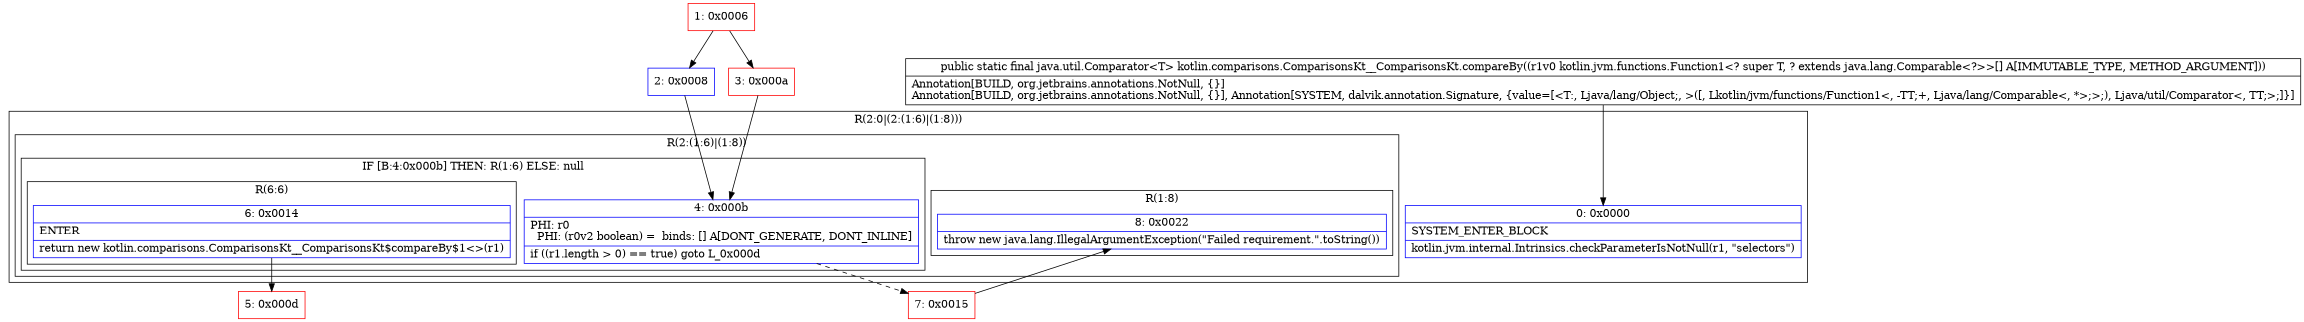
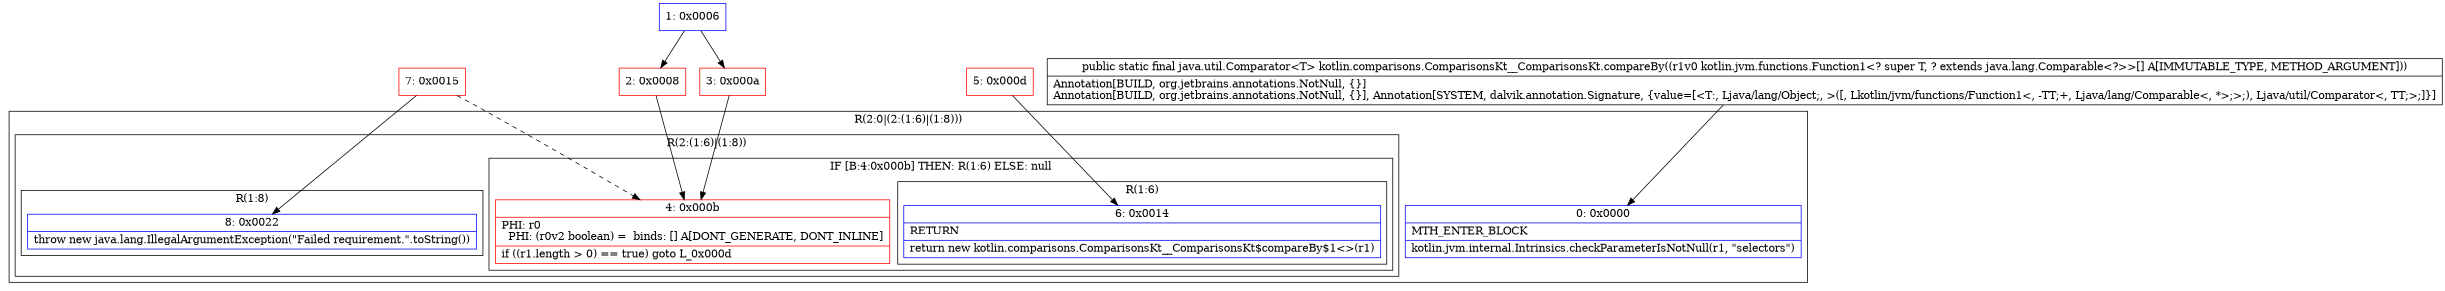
(721, 17) -> (693, 17)
(681, 82) -> (652, 82)
(272, 190) -> (1142, 190)
(59, 231) -> (934, 231)
(1480, 231) -> (1470, 231)
(721, 232) -> (693, 232)
(272, 271) -> (1062, 148)
(859, 277) -> (546, 145)
